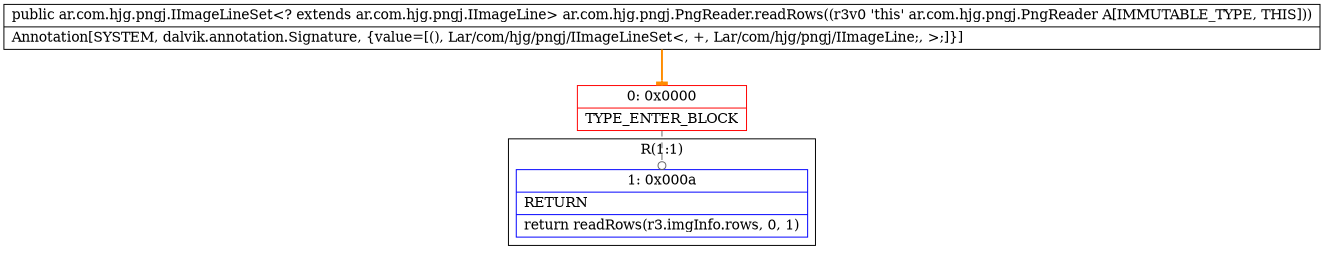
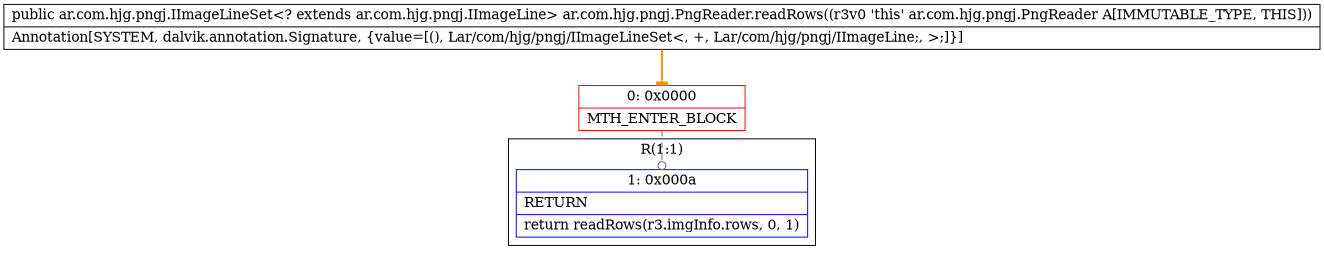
(662, 119) -> (662, 119)
